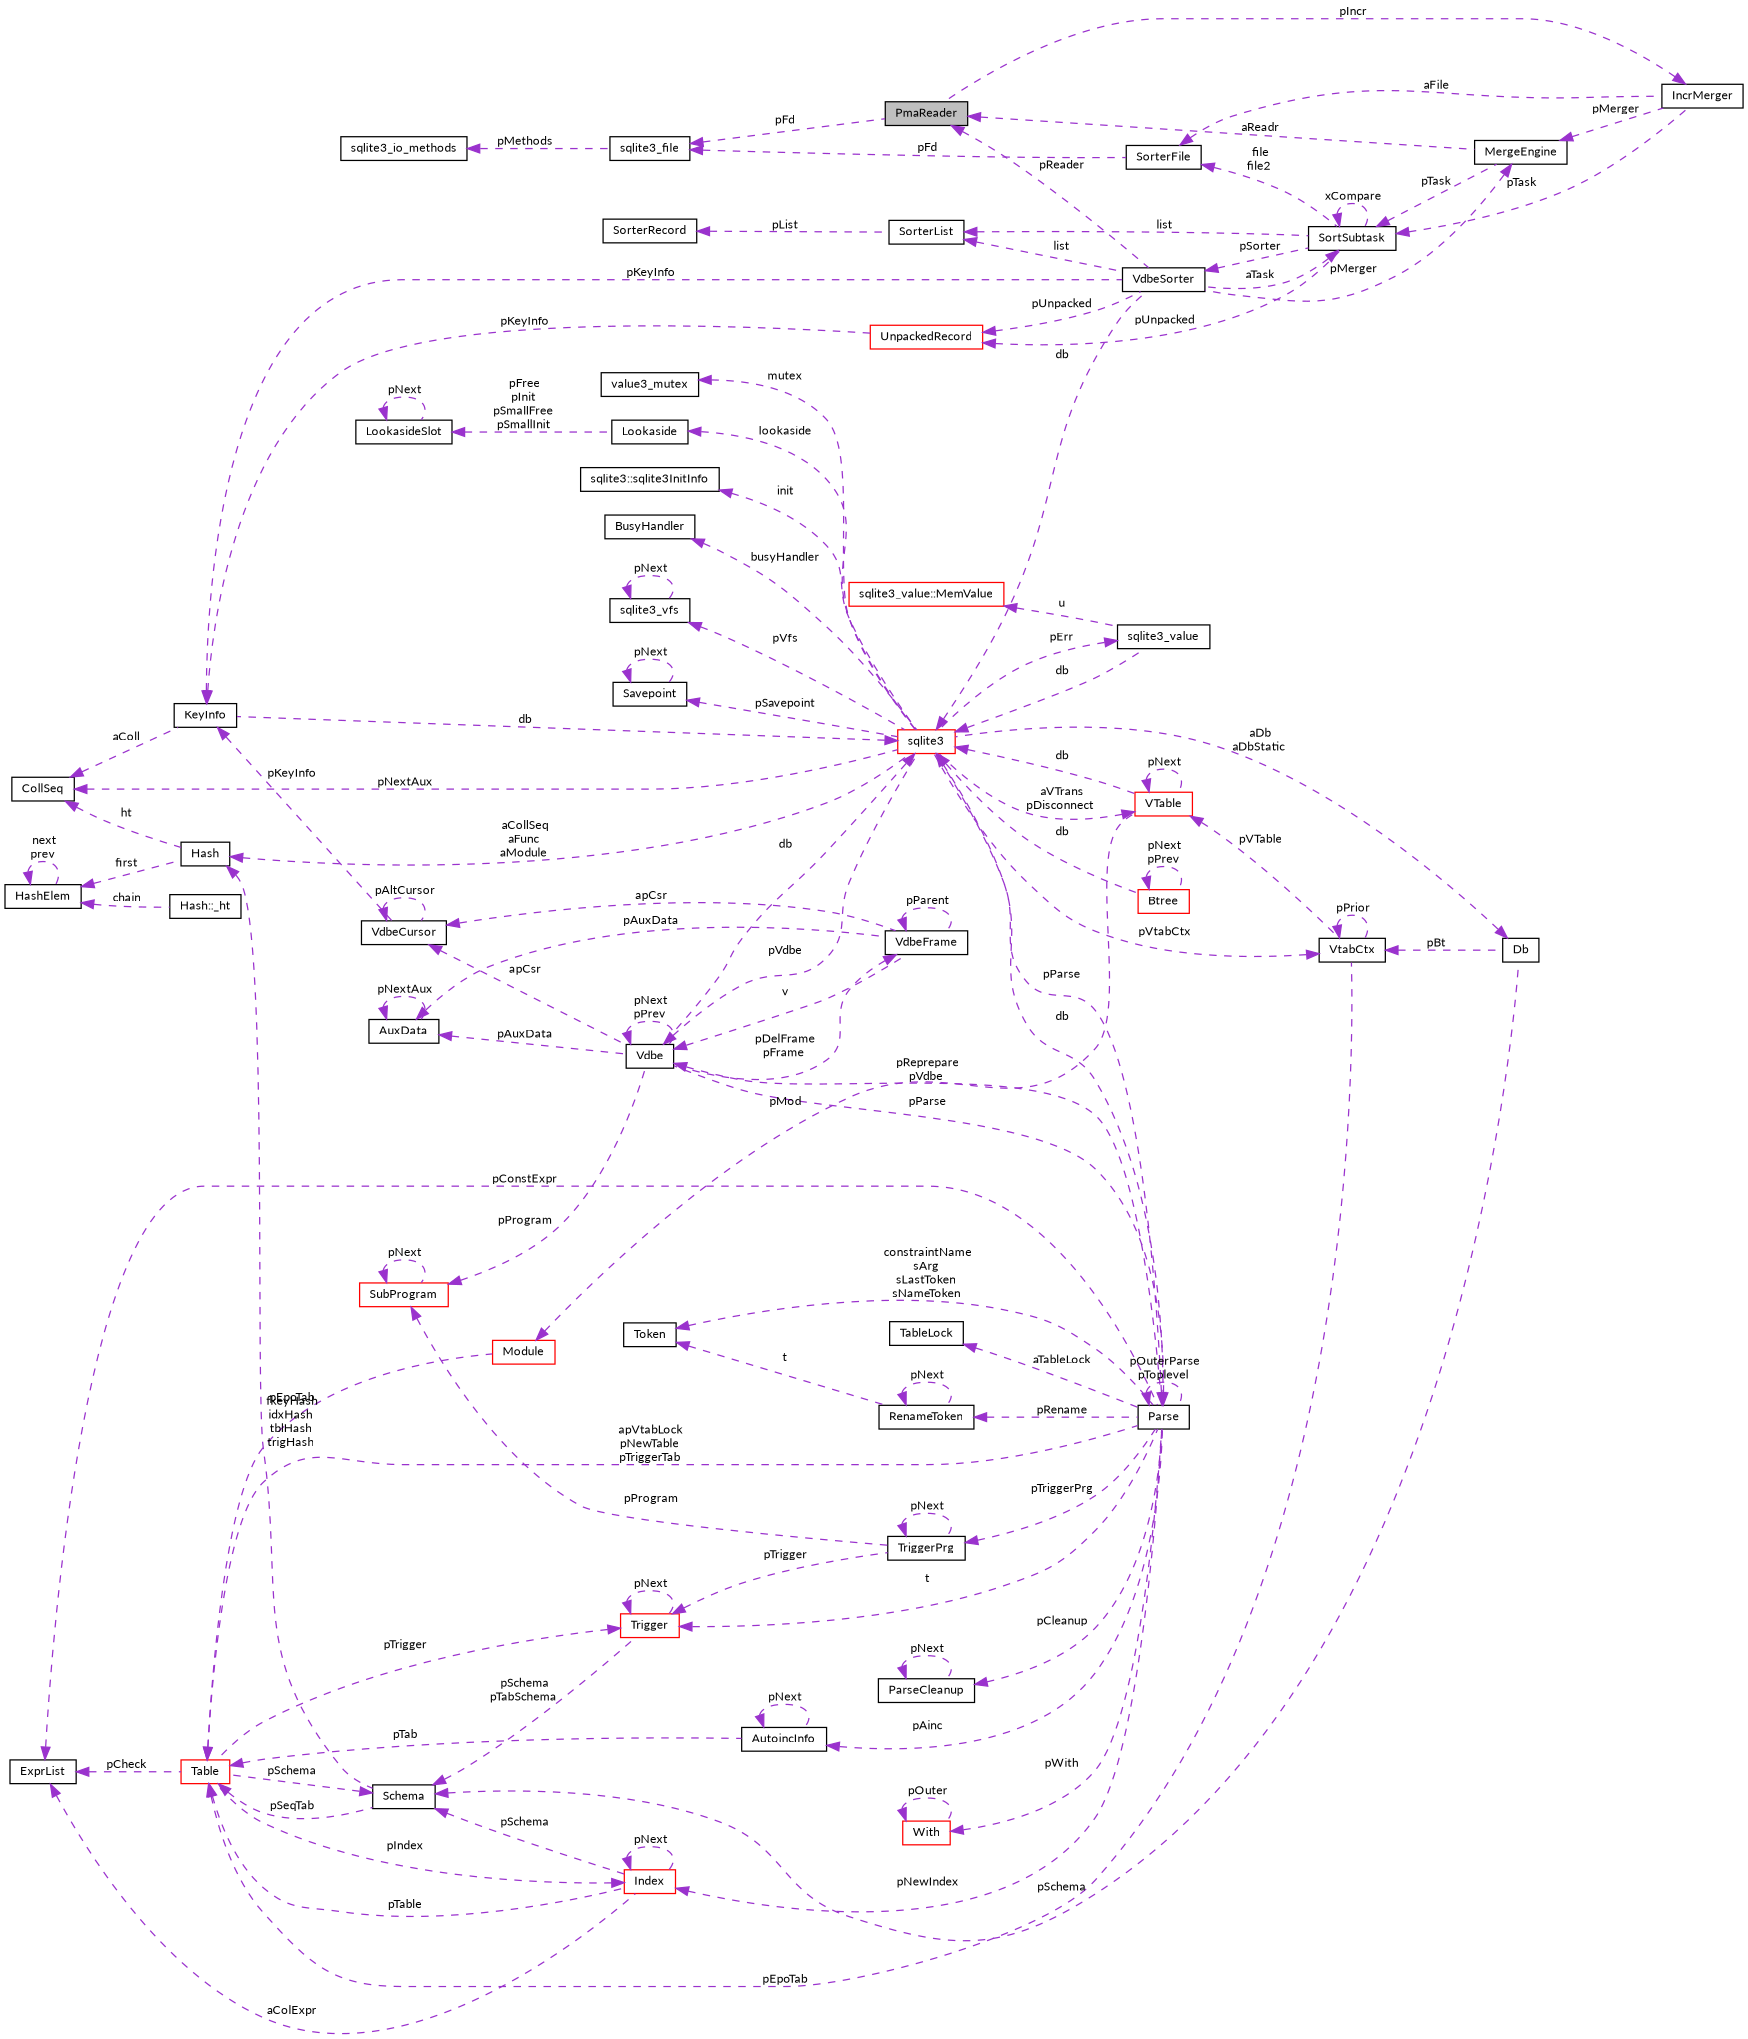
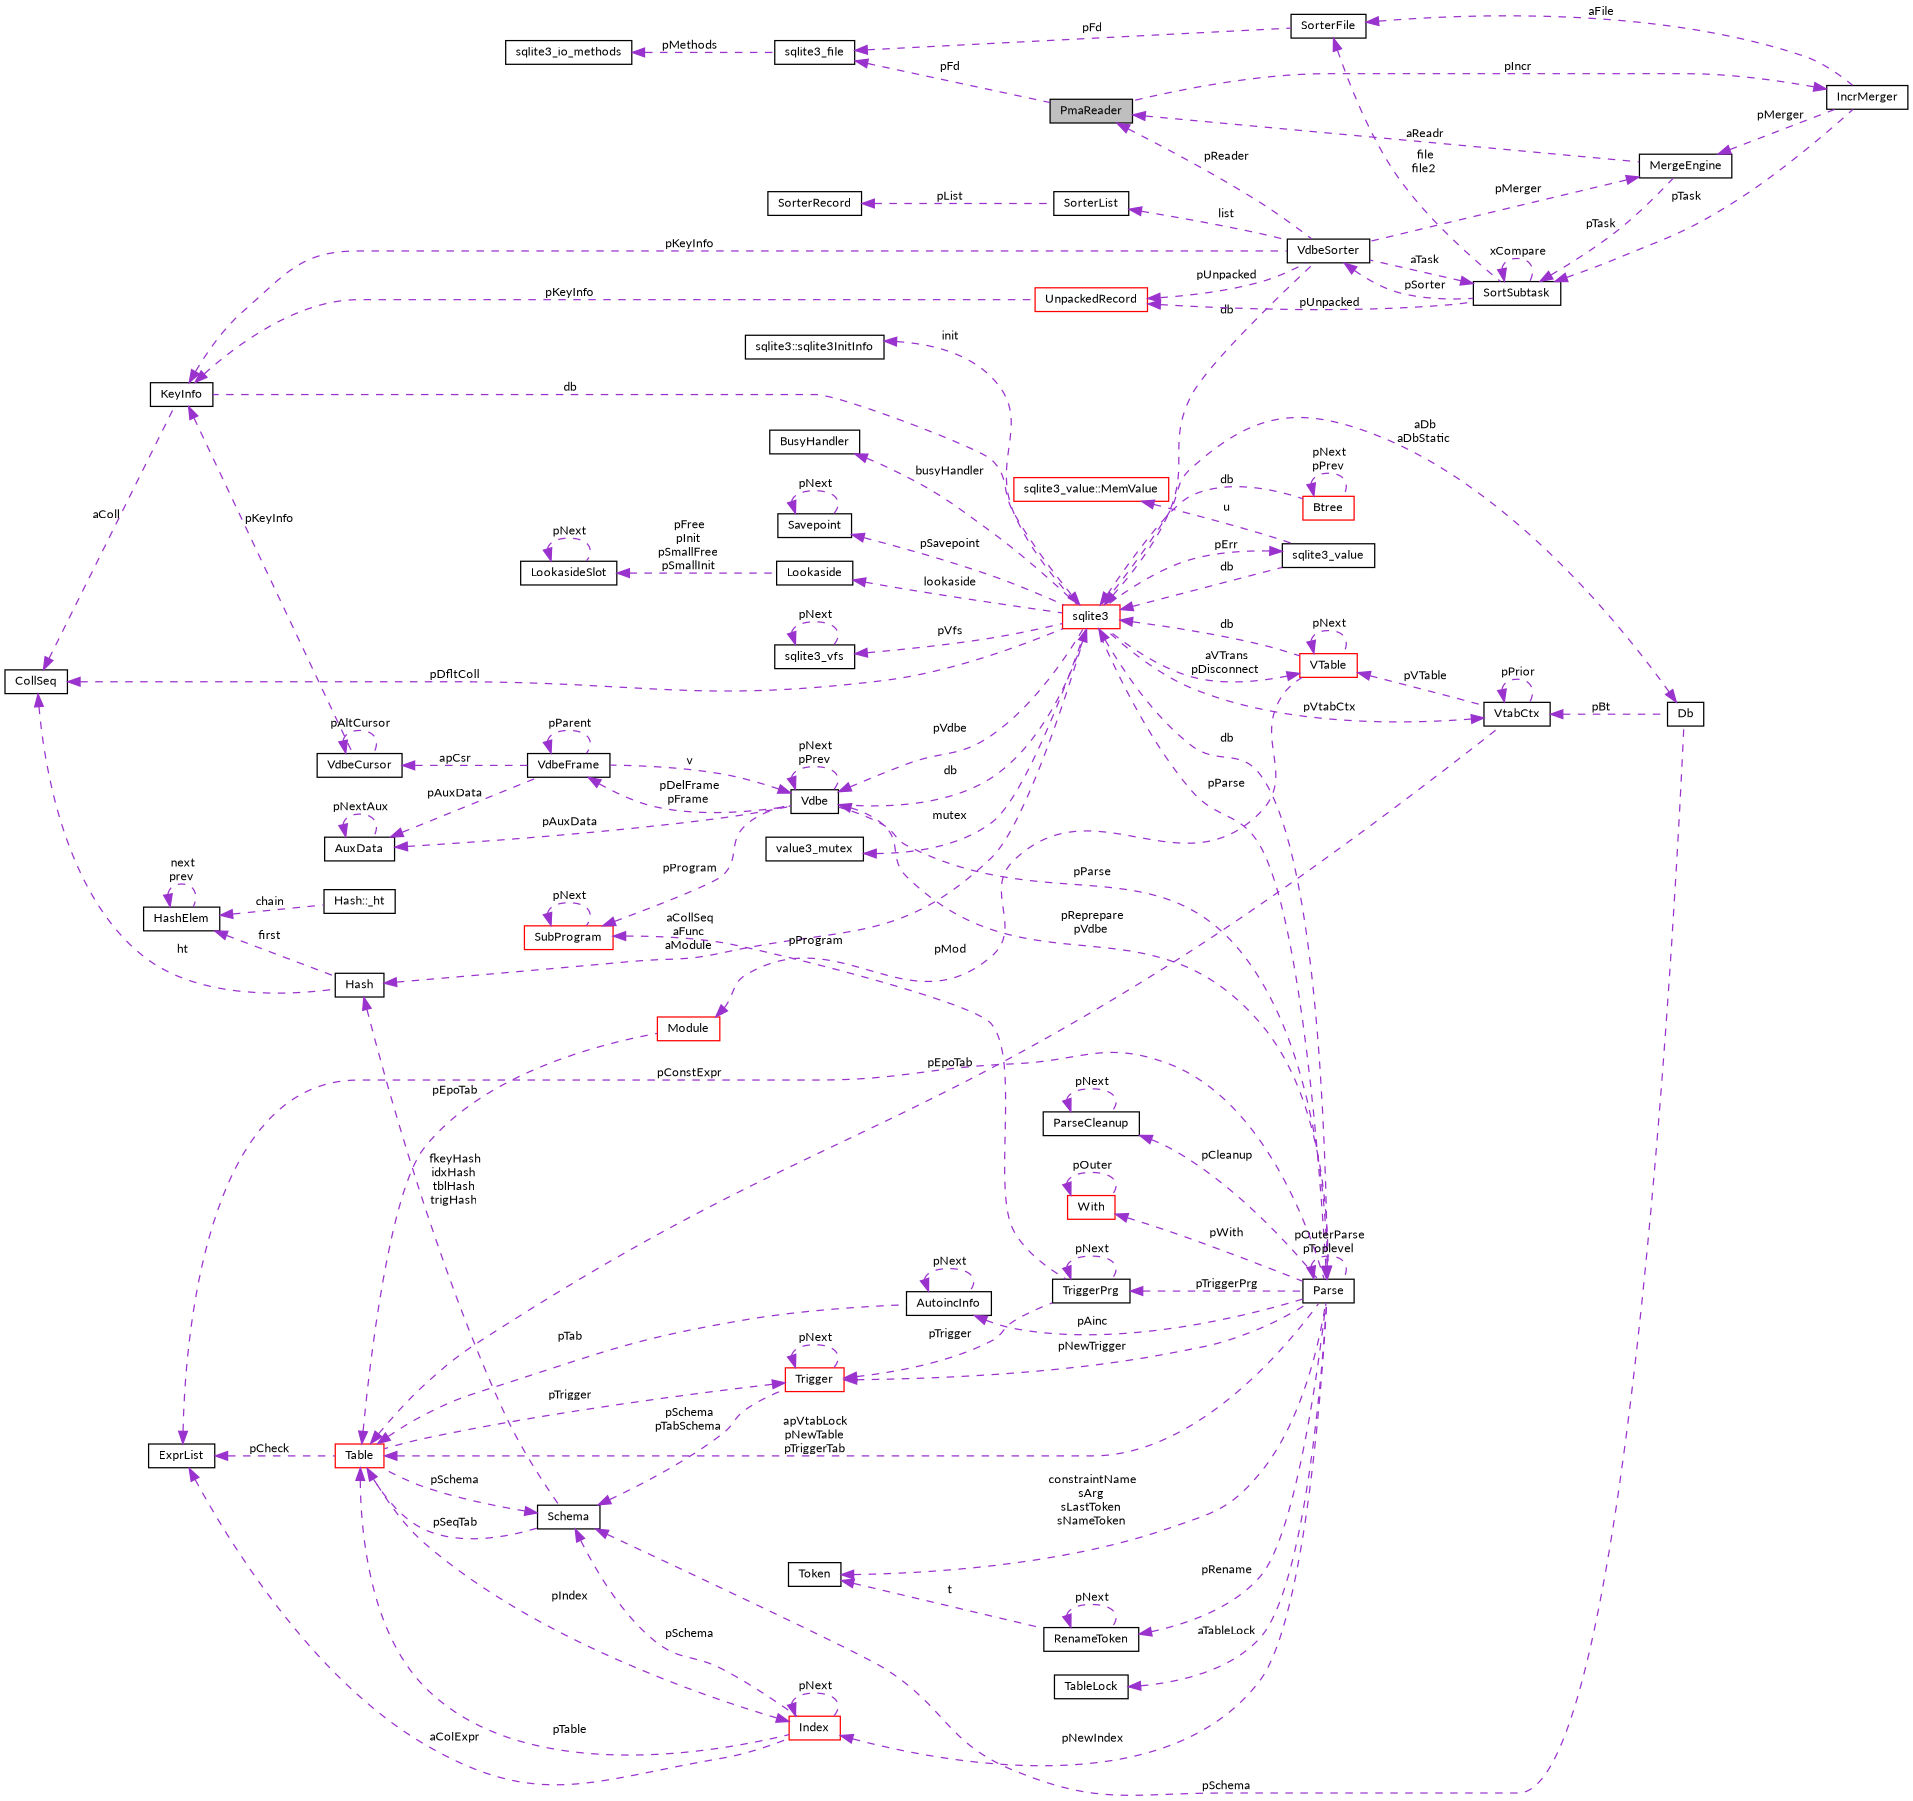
(1143, 232) -> none
(404, 782) -> (454, 675)
(533, 998) -> none
(926, 1579) -> (1091, 1347)
